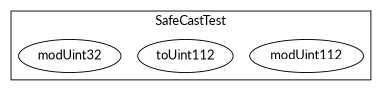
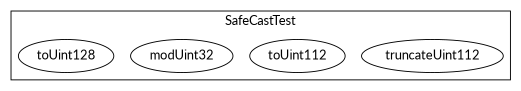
none -> (66, 56)
(307, 56) -> (432, 56)
